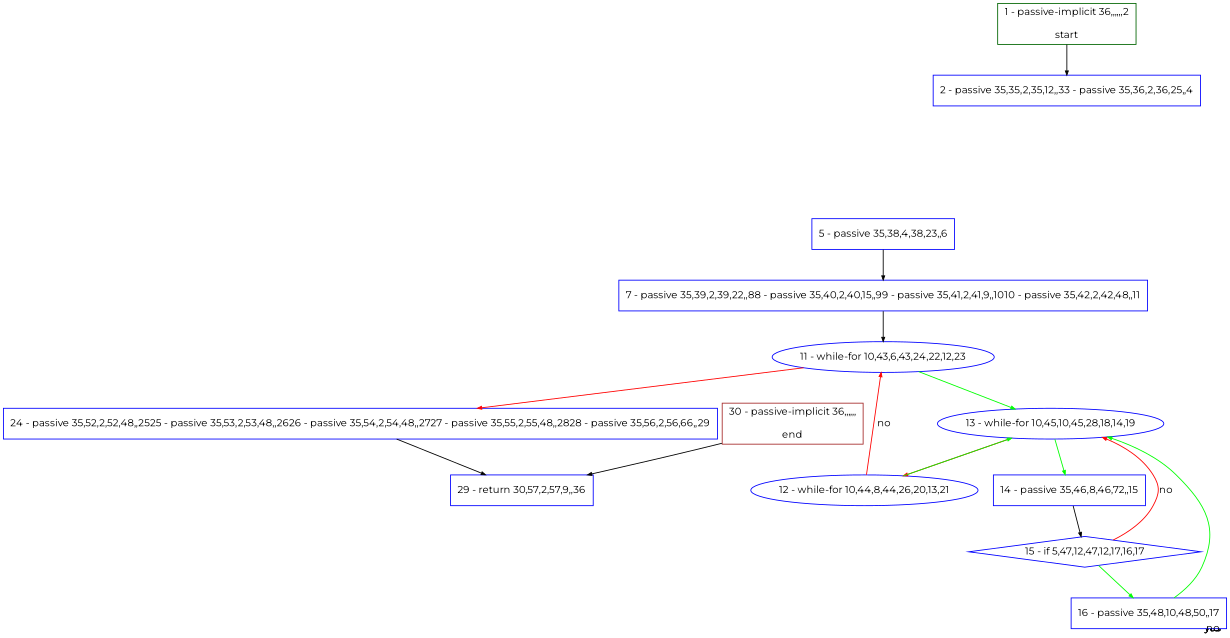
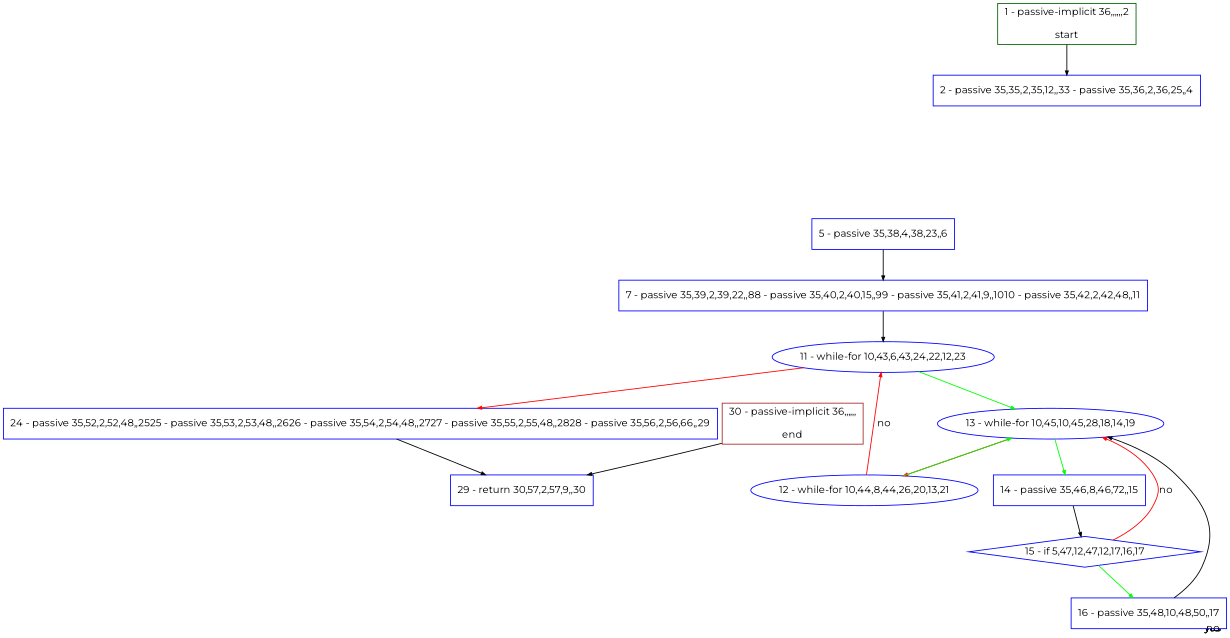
(522, 490) -> (522, 490)
(1199, 502) -> (1199, 502)
